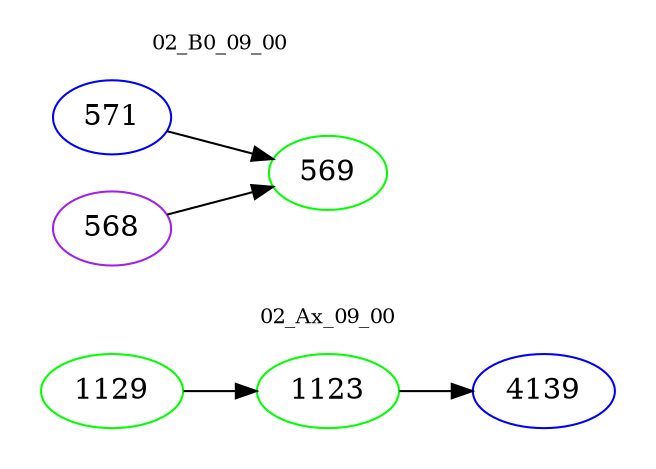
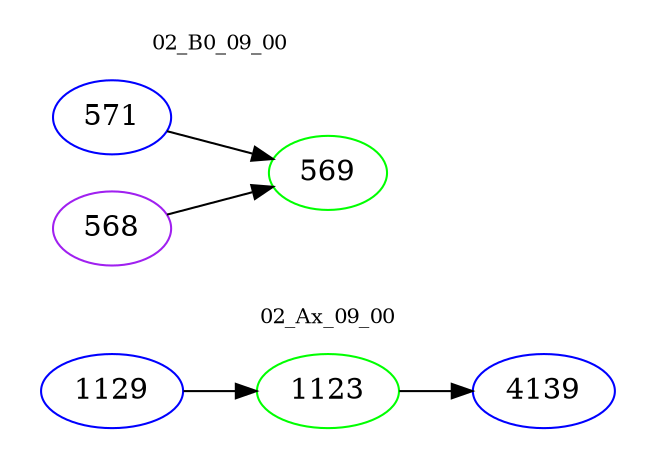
(112, 391) -> (112, 391)
